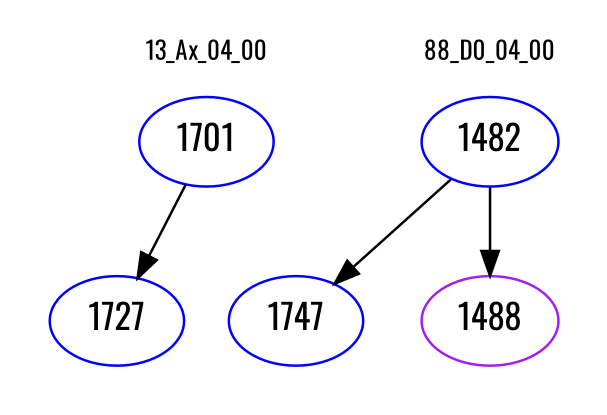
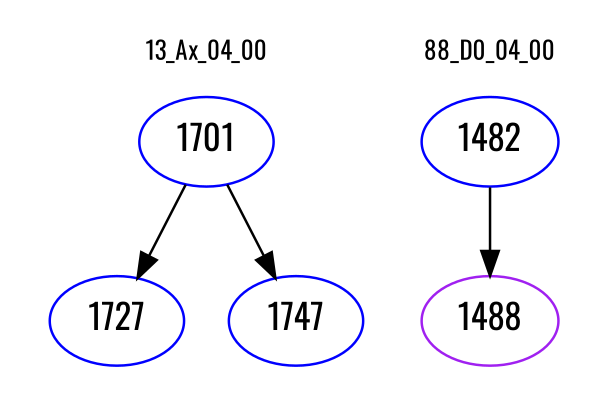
(419, 208) -> (246, 220)
